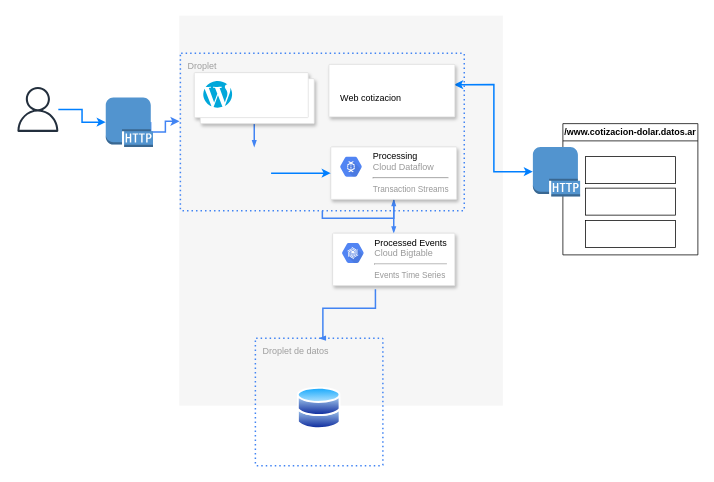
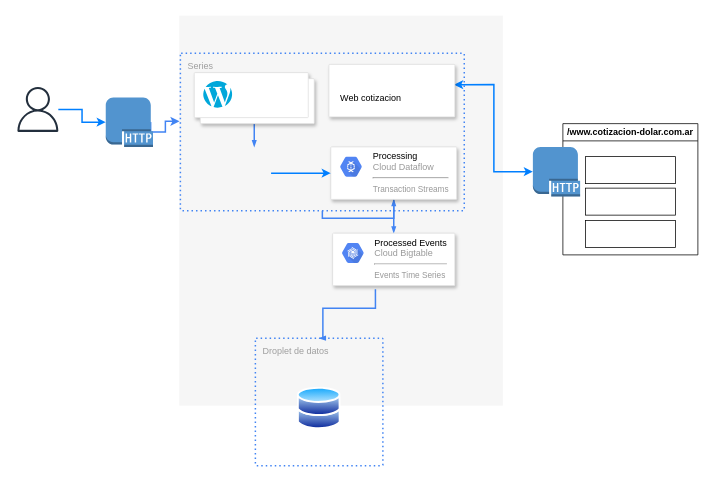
(204, 67) -> (202, 67)
(630, 132) -> (630, 132)
